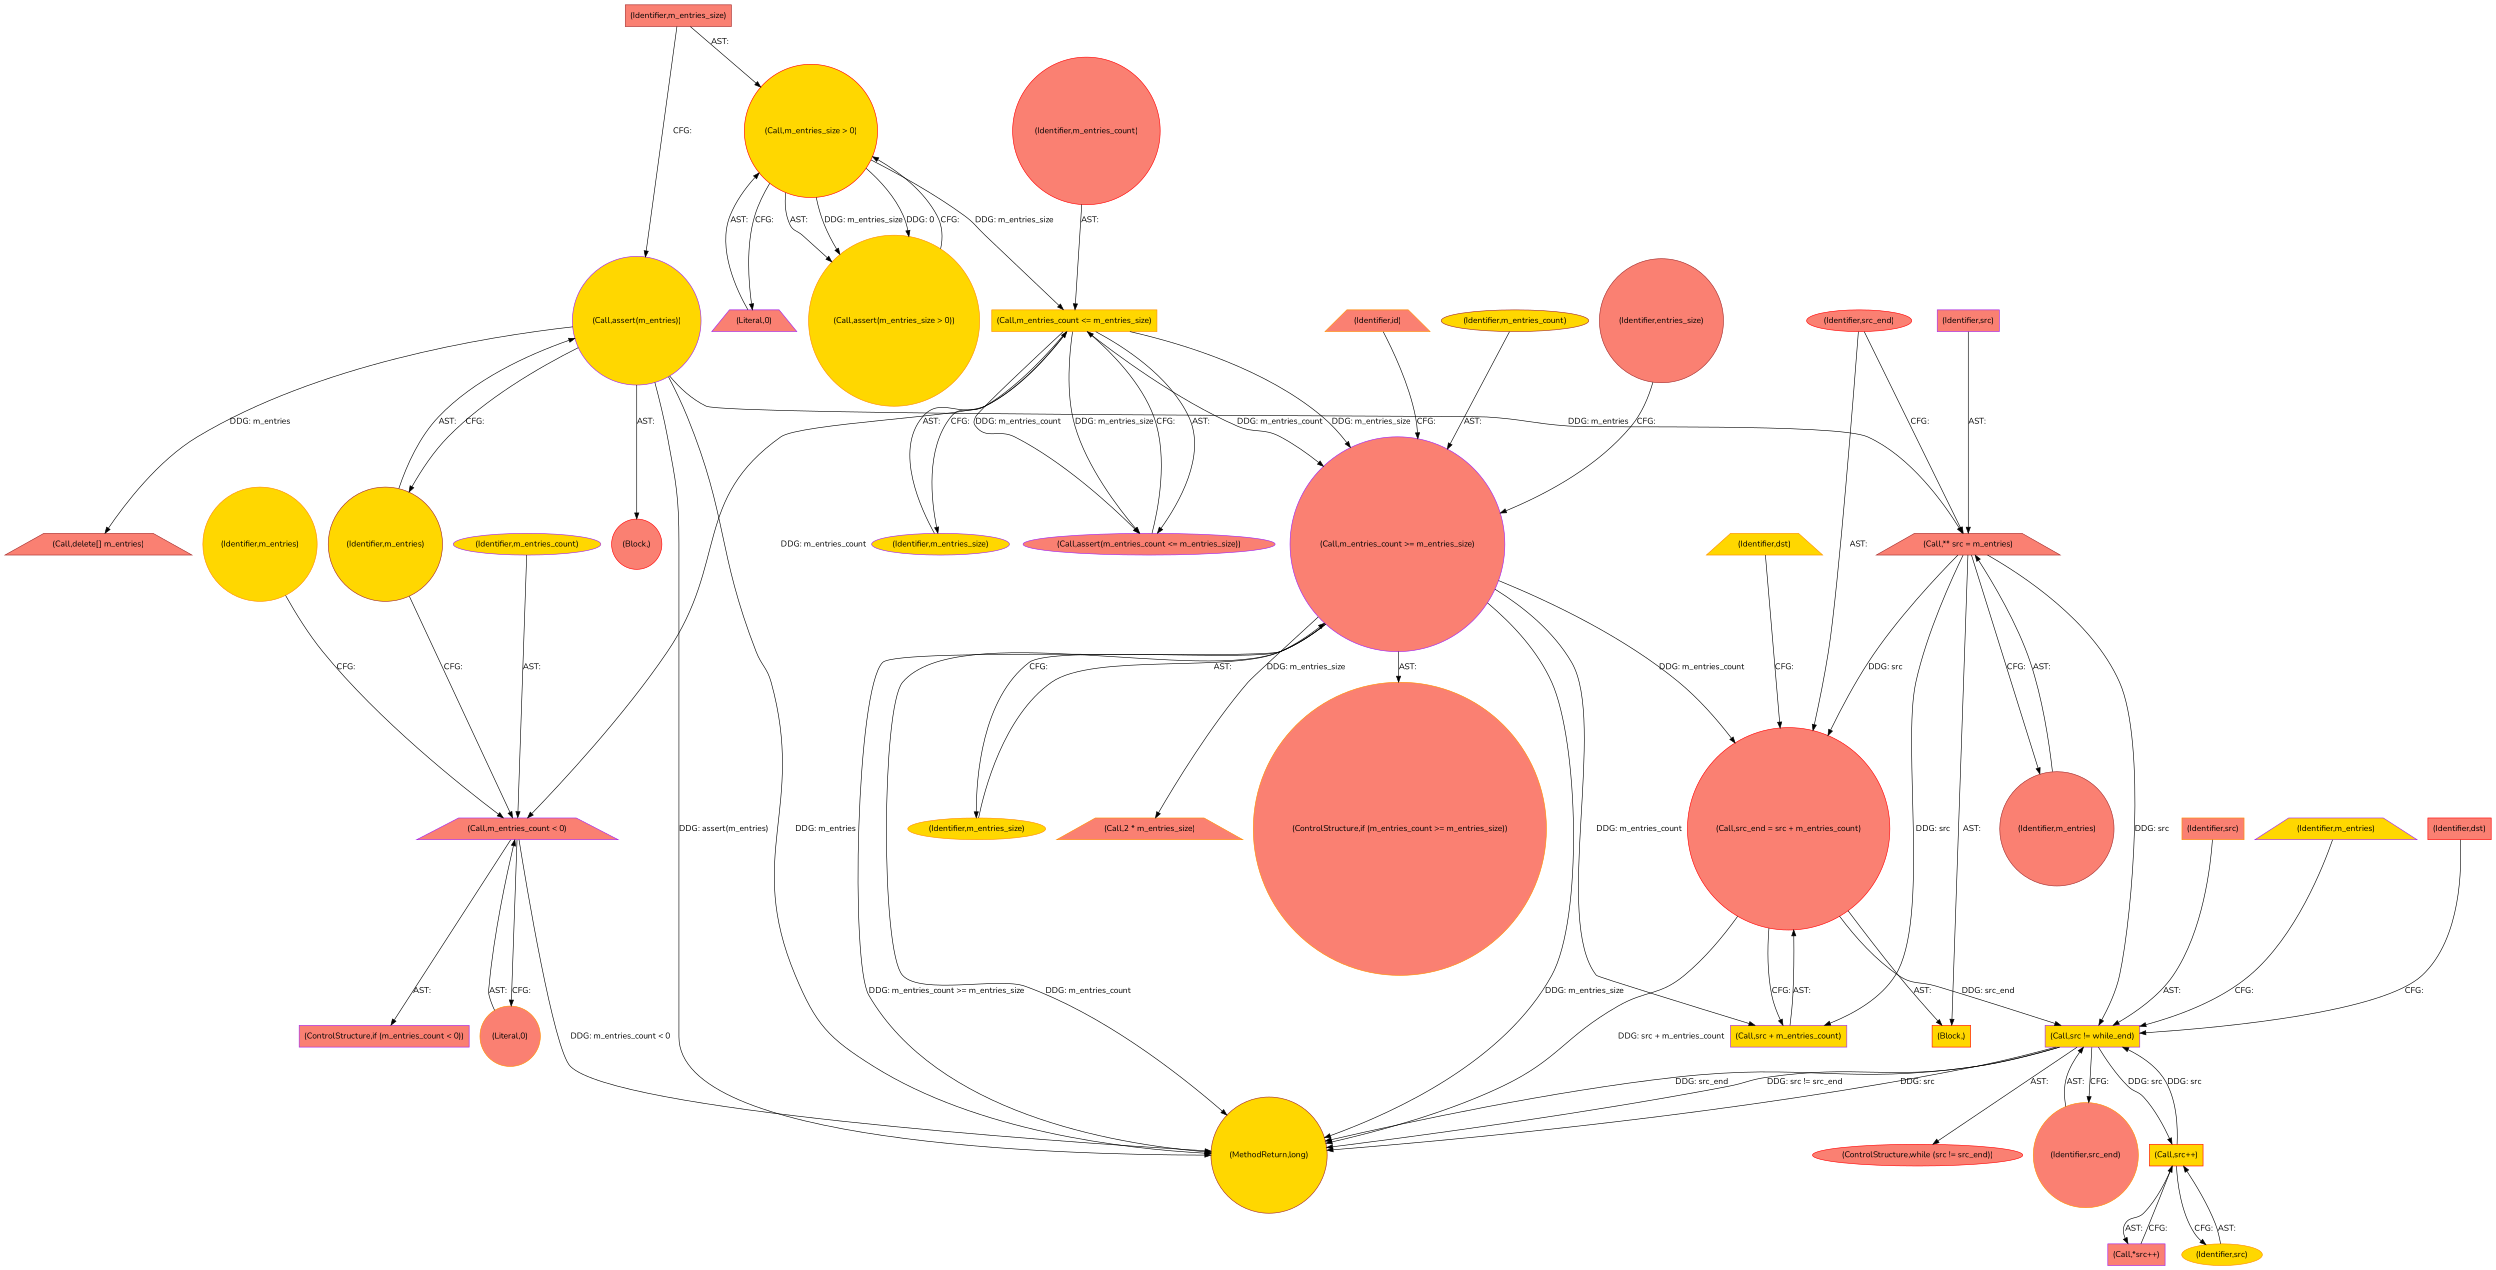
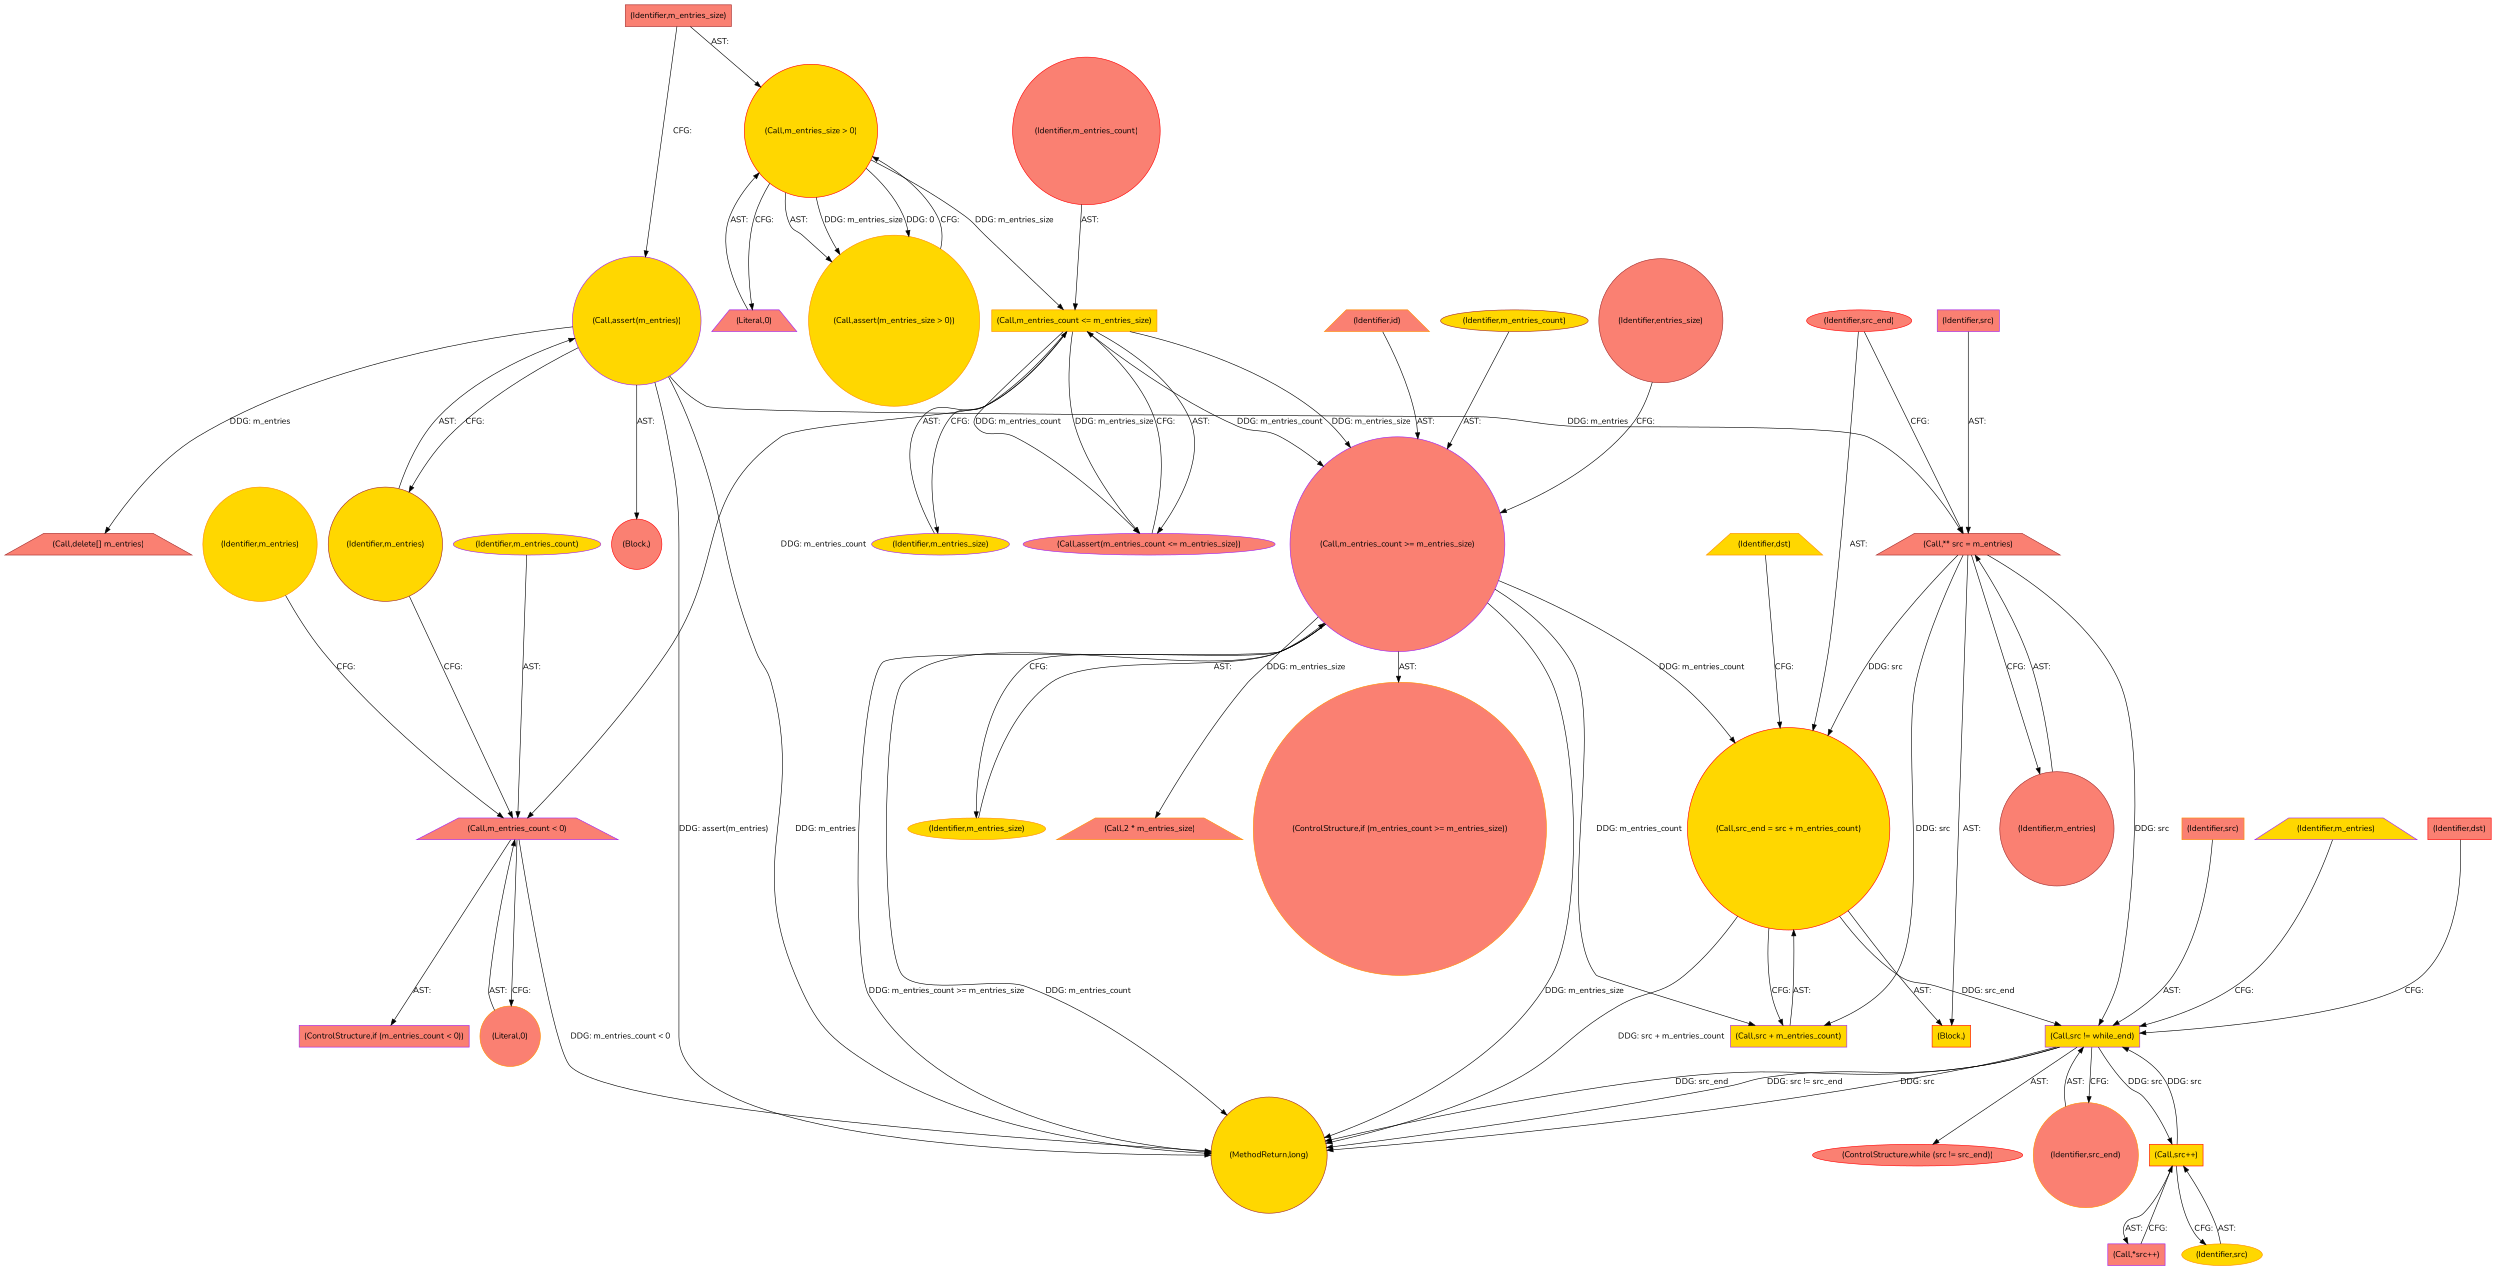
(1427, 422) -> (1427, 422)
(1789, 829) -> (1789, 829)
